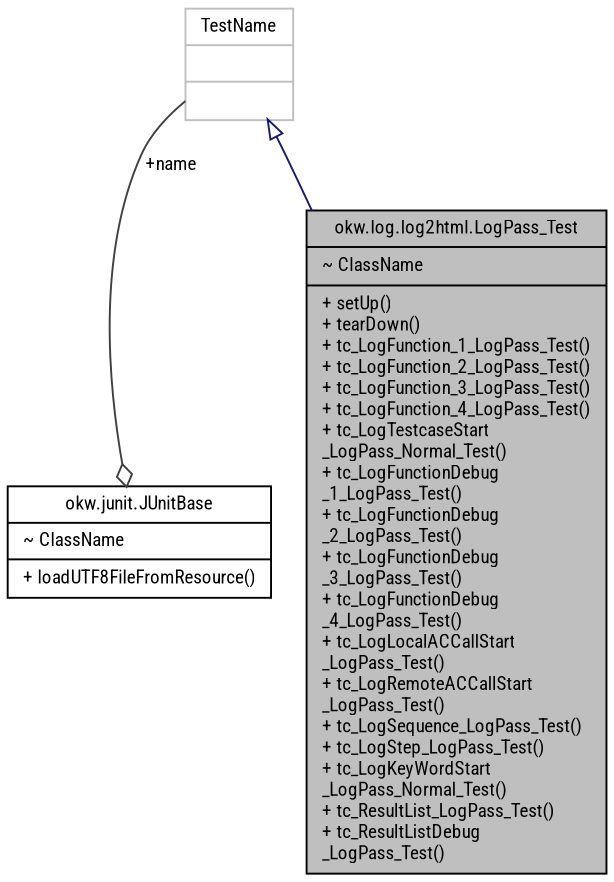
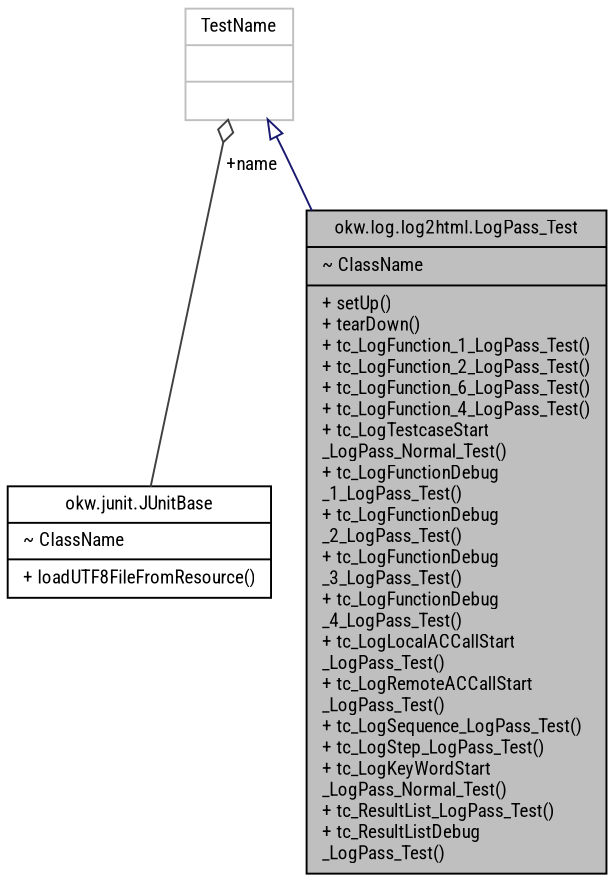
(112, 273) -> (187, 315)
(457, 388) -> (457, 388)
